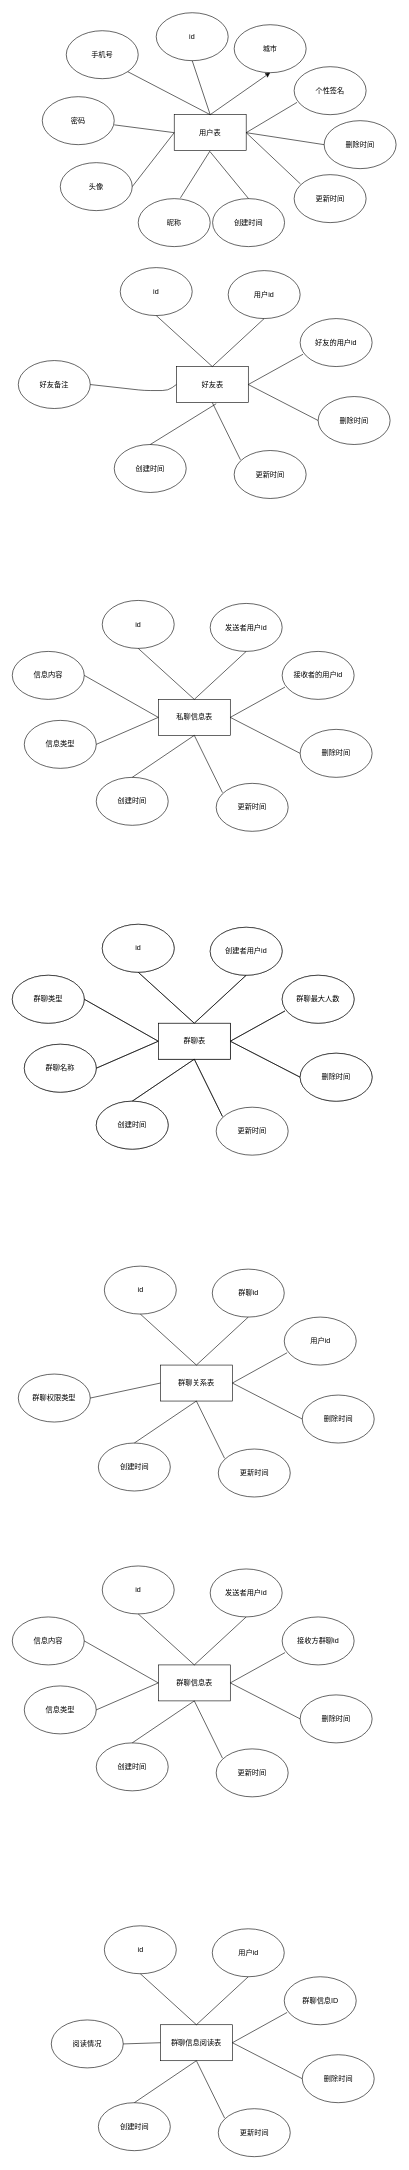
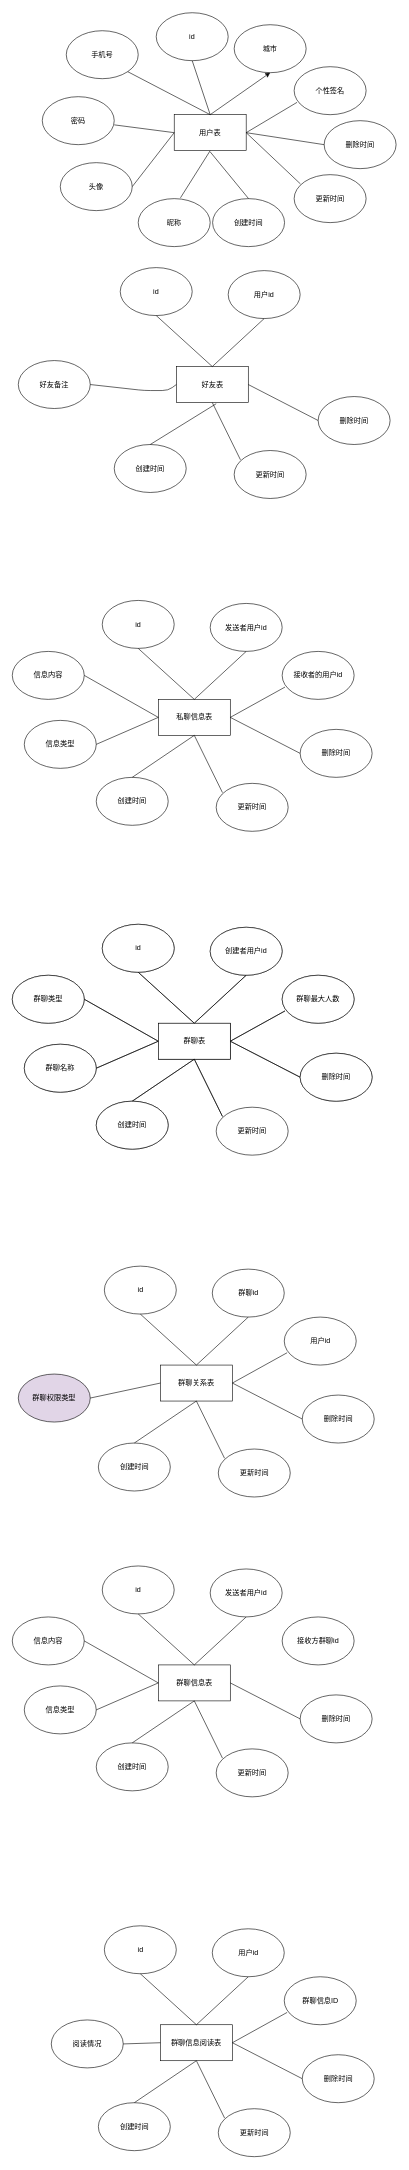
(336, 342) -> none
(277, 369) -> none
(54, 1398) -> (54, 1398)
(259, 1668) -> none
